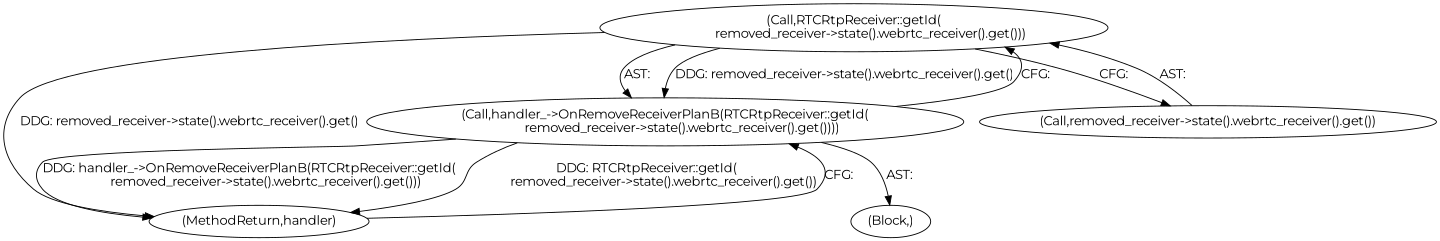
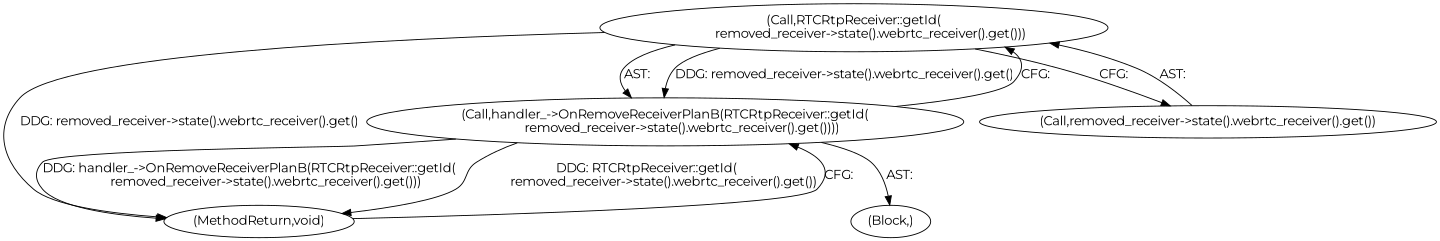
(259, 221) -> (259, 221)
